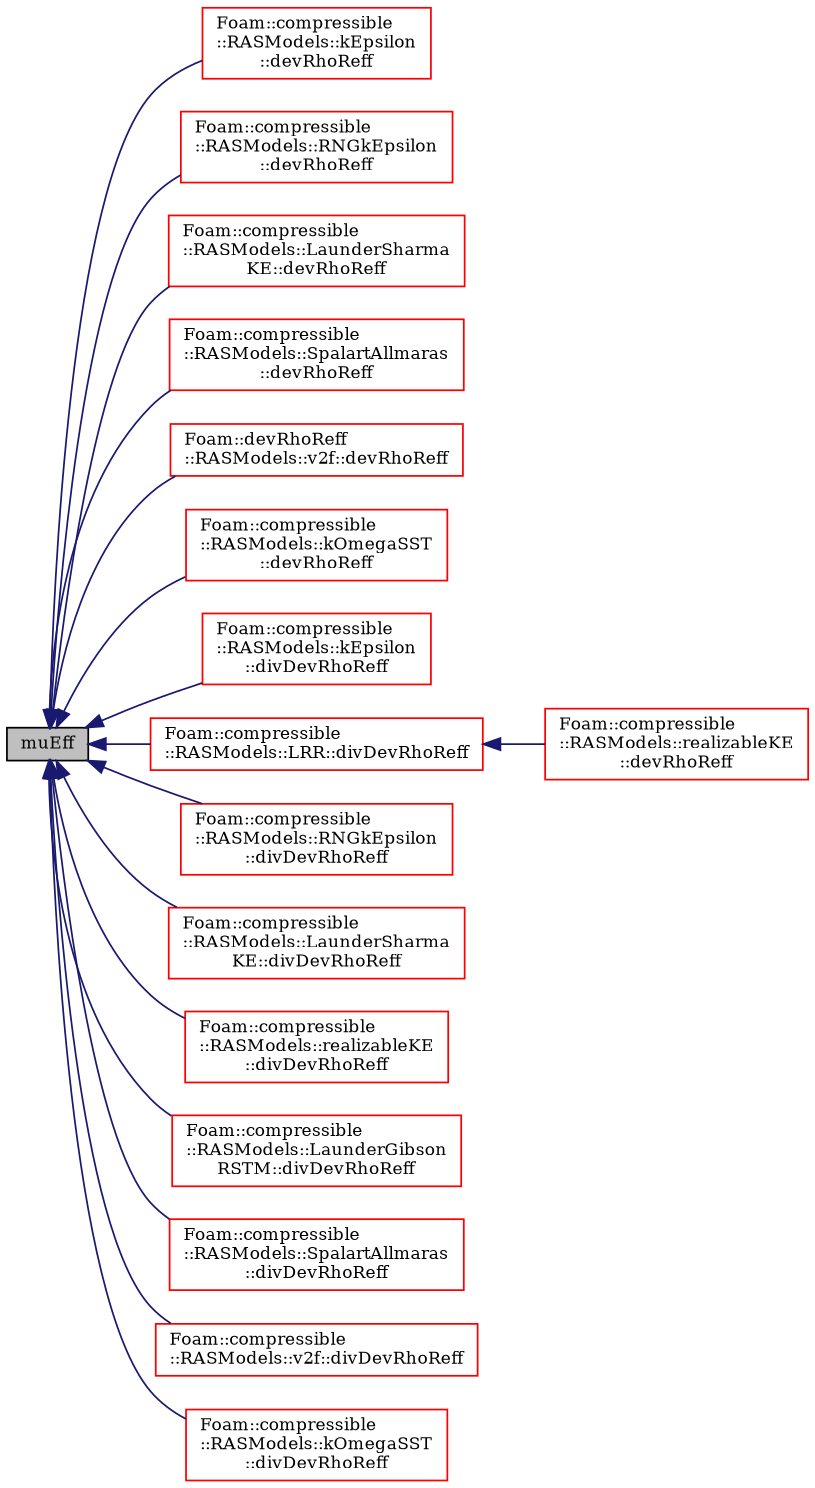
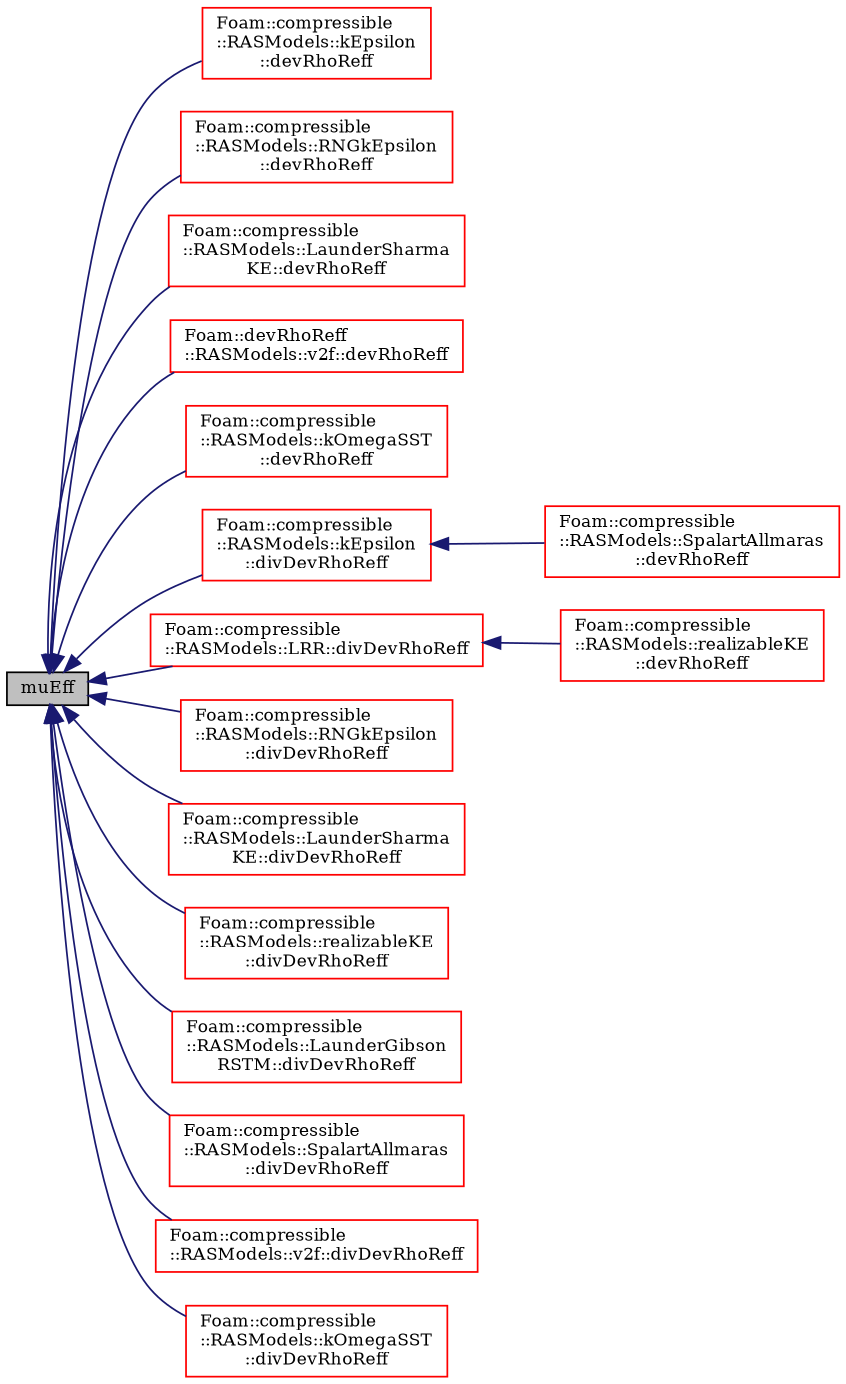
(97, 487) -> (497, 543)
